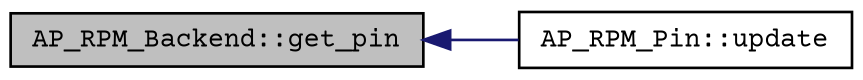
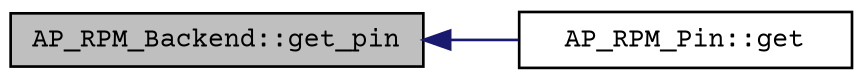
(686, 40) -> (686, 40)
